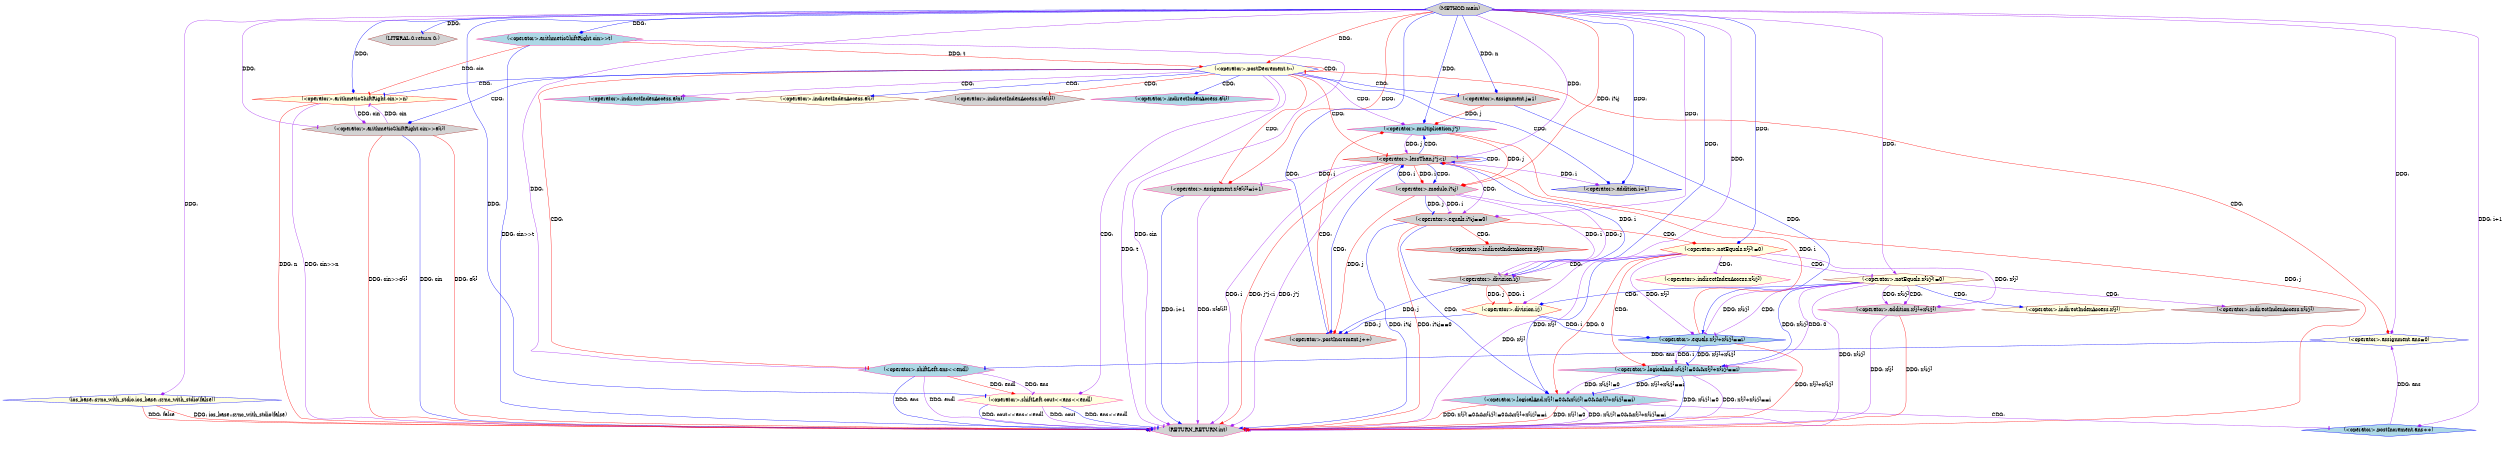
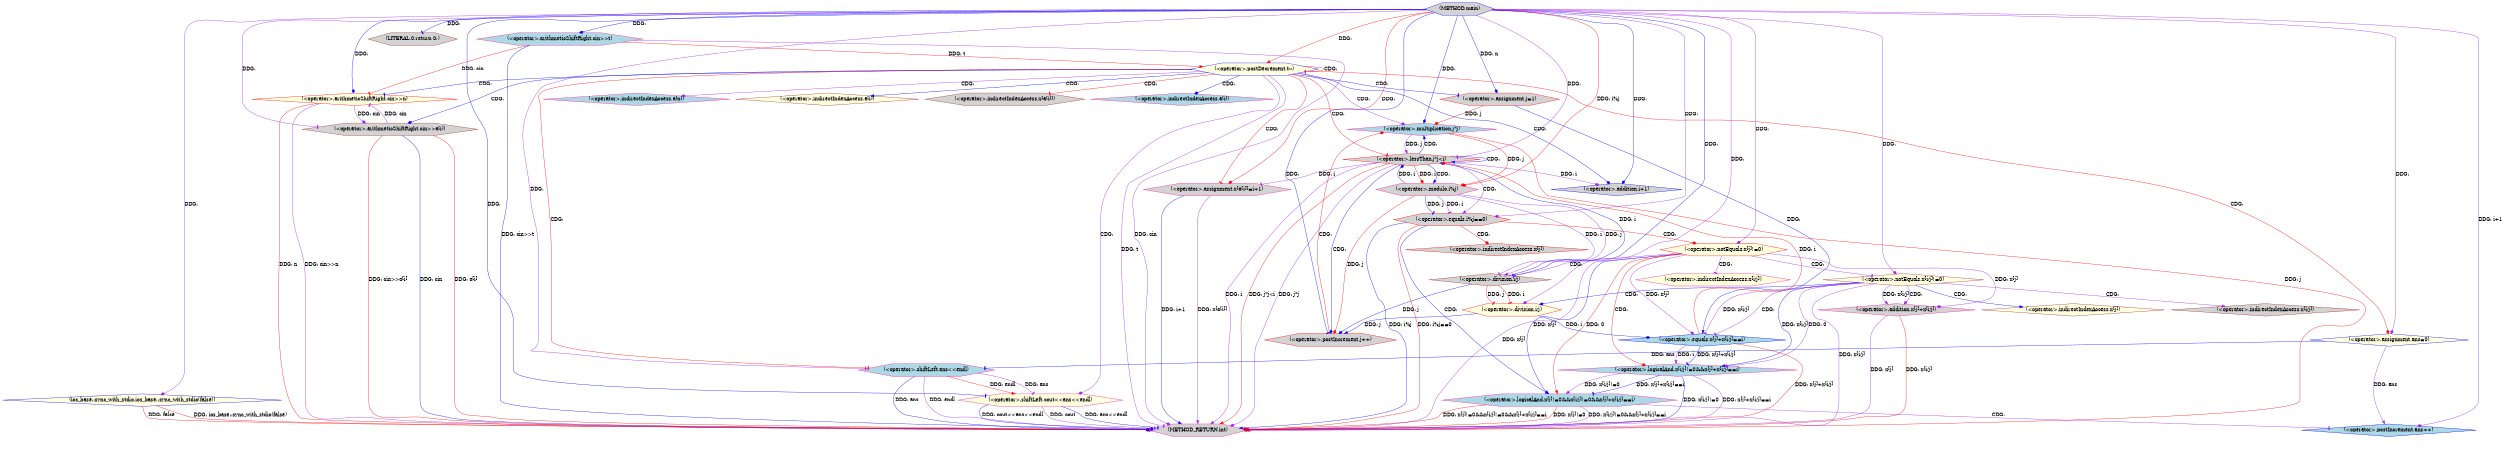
(1733, 21) -> (1733, 21)
(1806, 23) -> (1806, 23)
(2397, 387) -> (2374, 383)
(1198, 430) -> (1198, 430)
